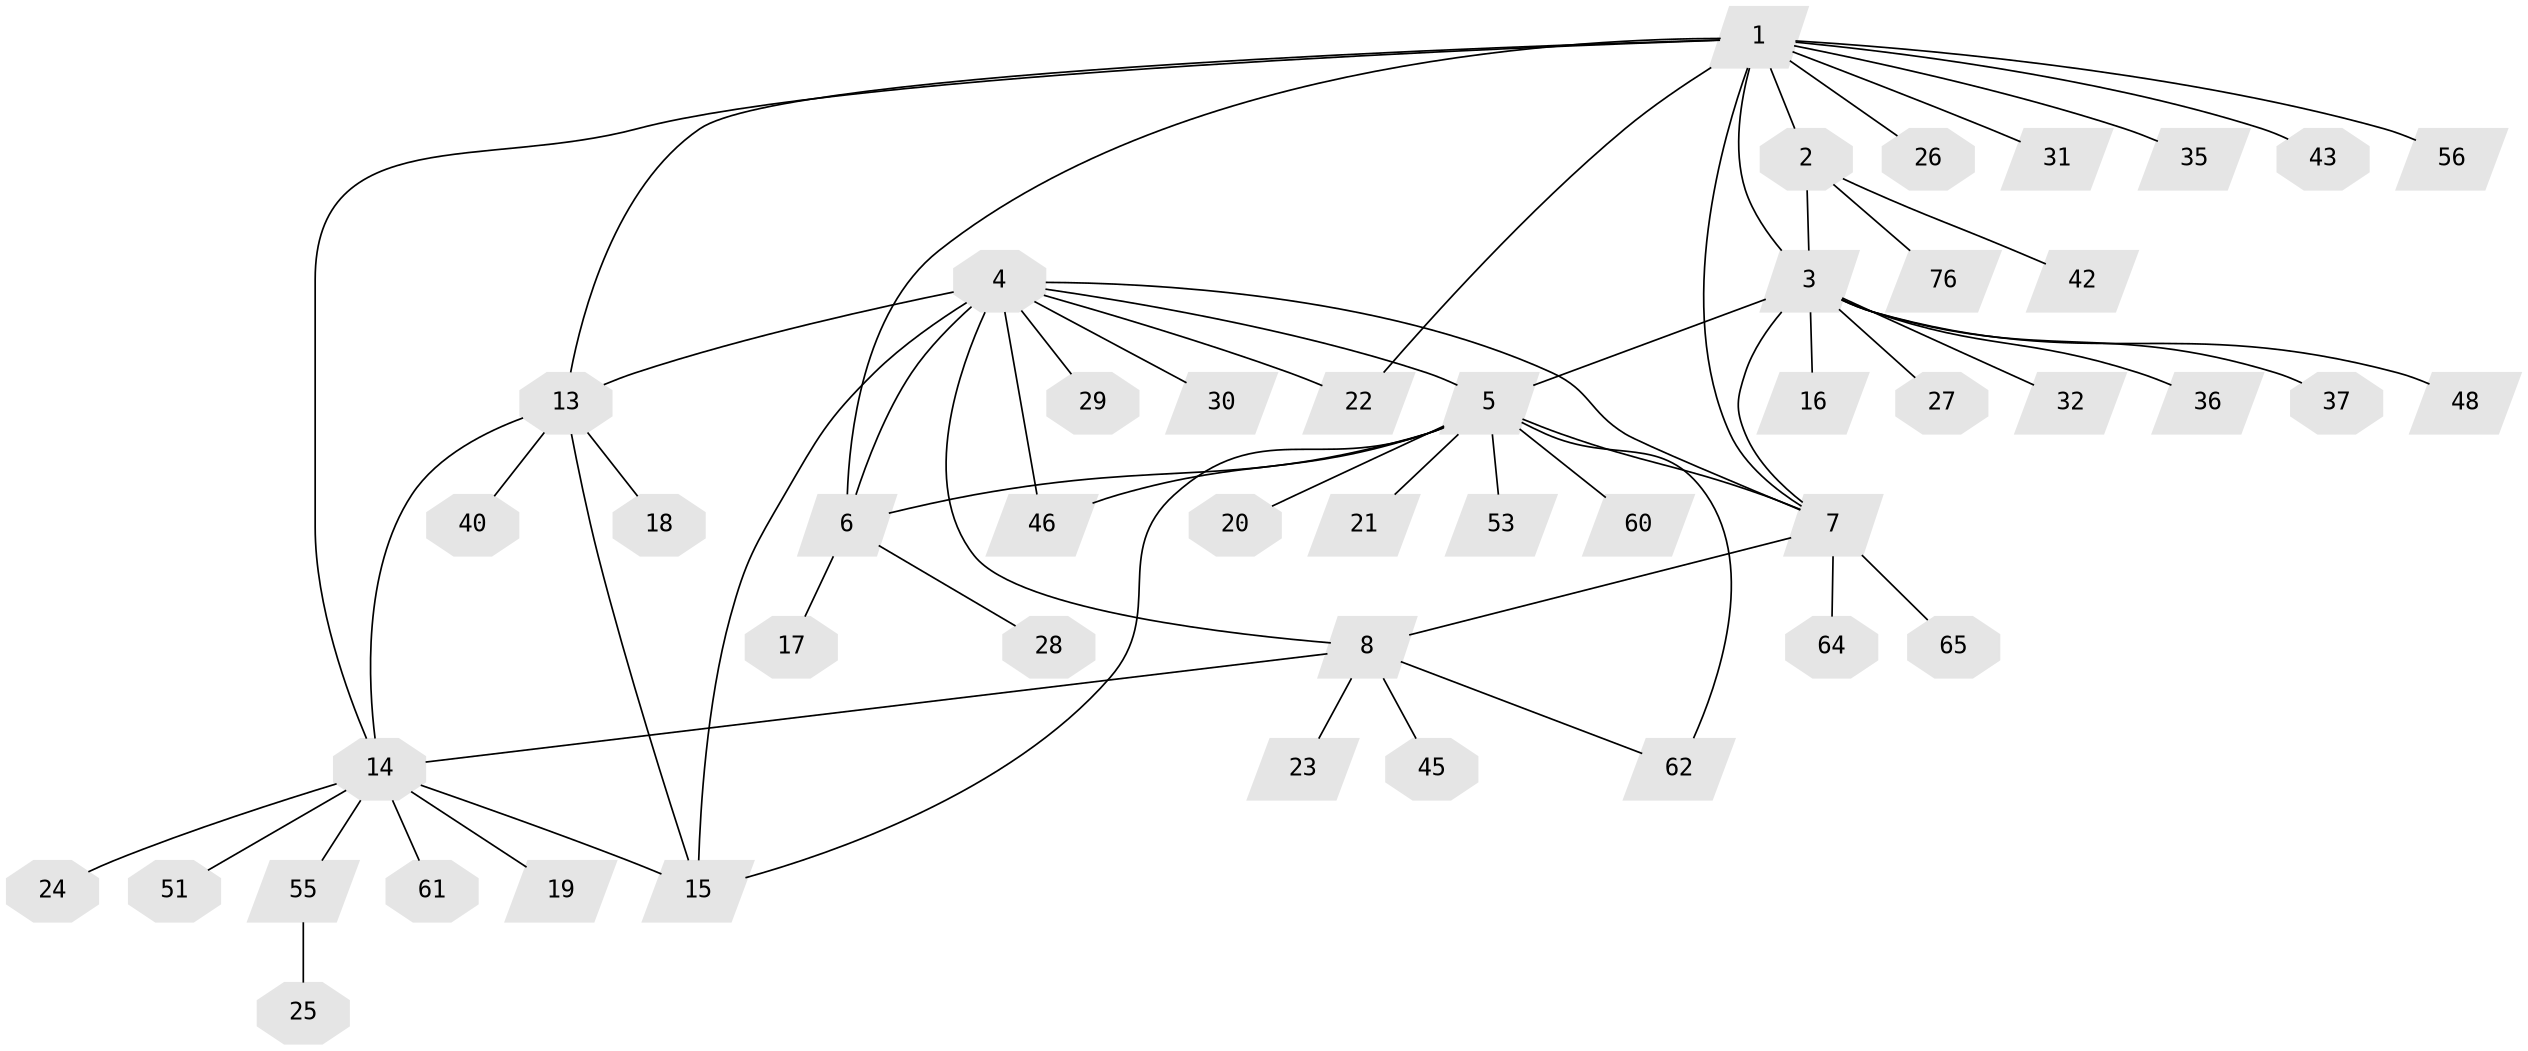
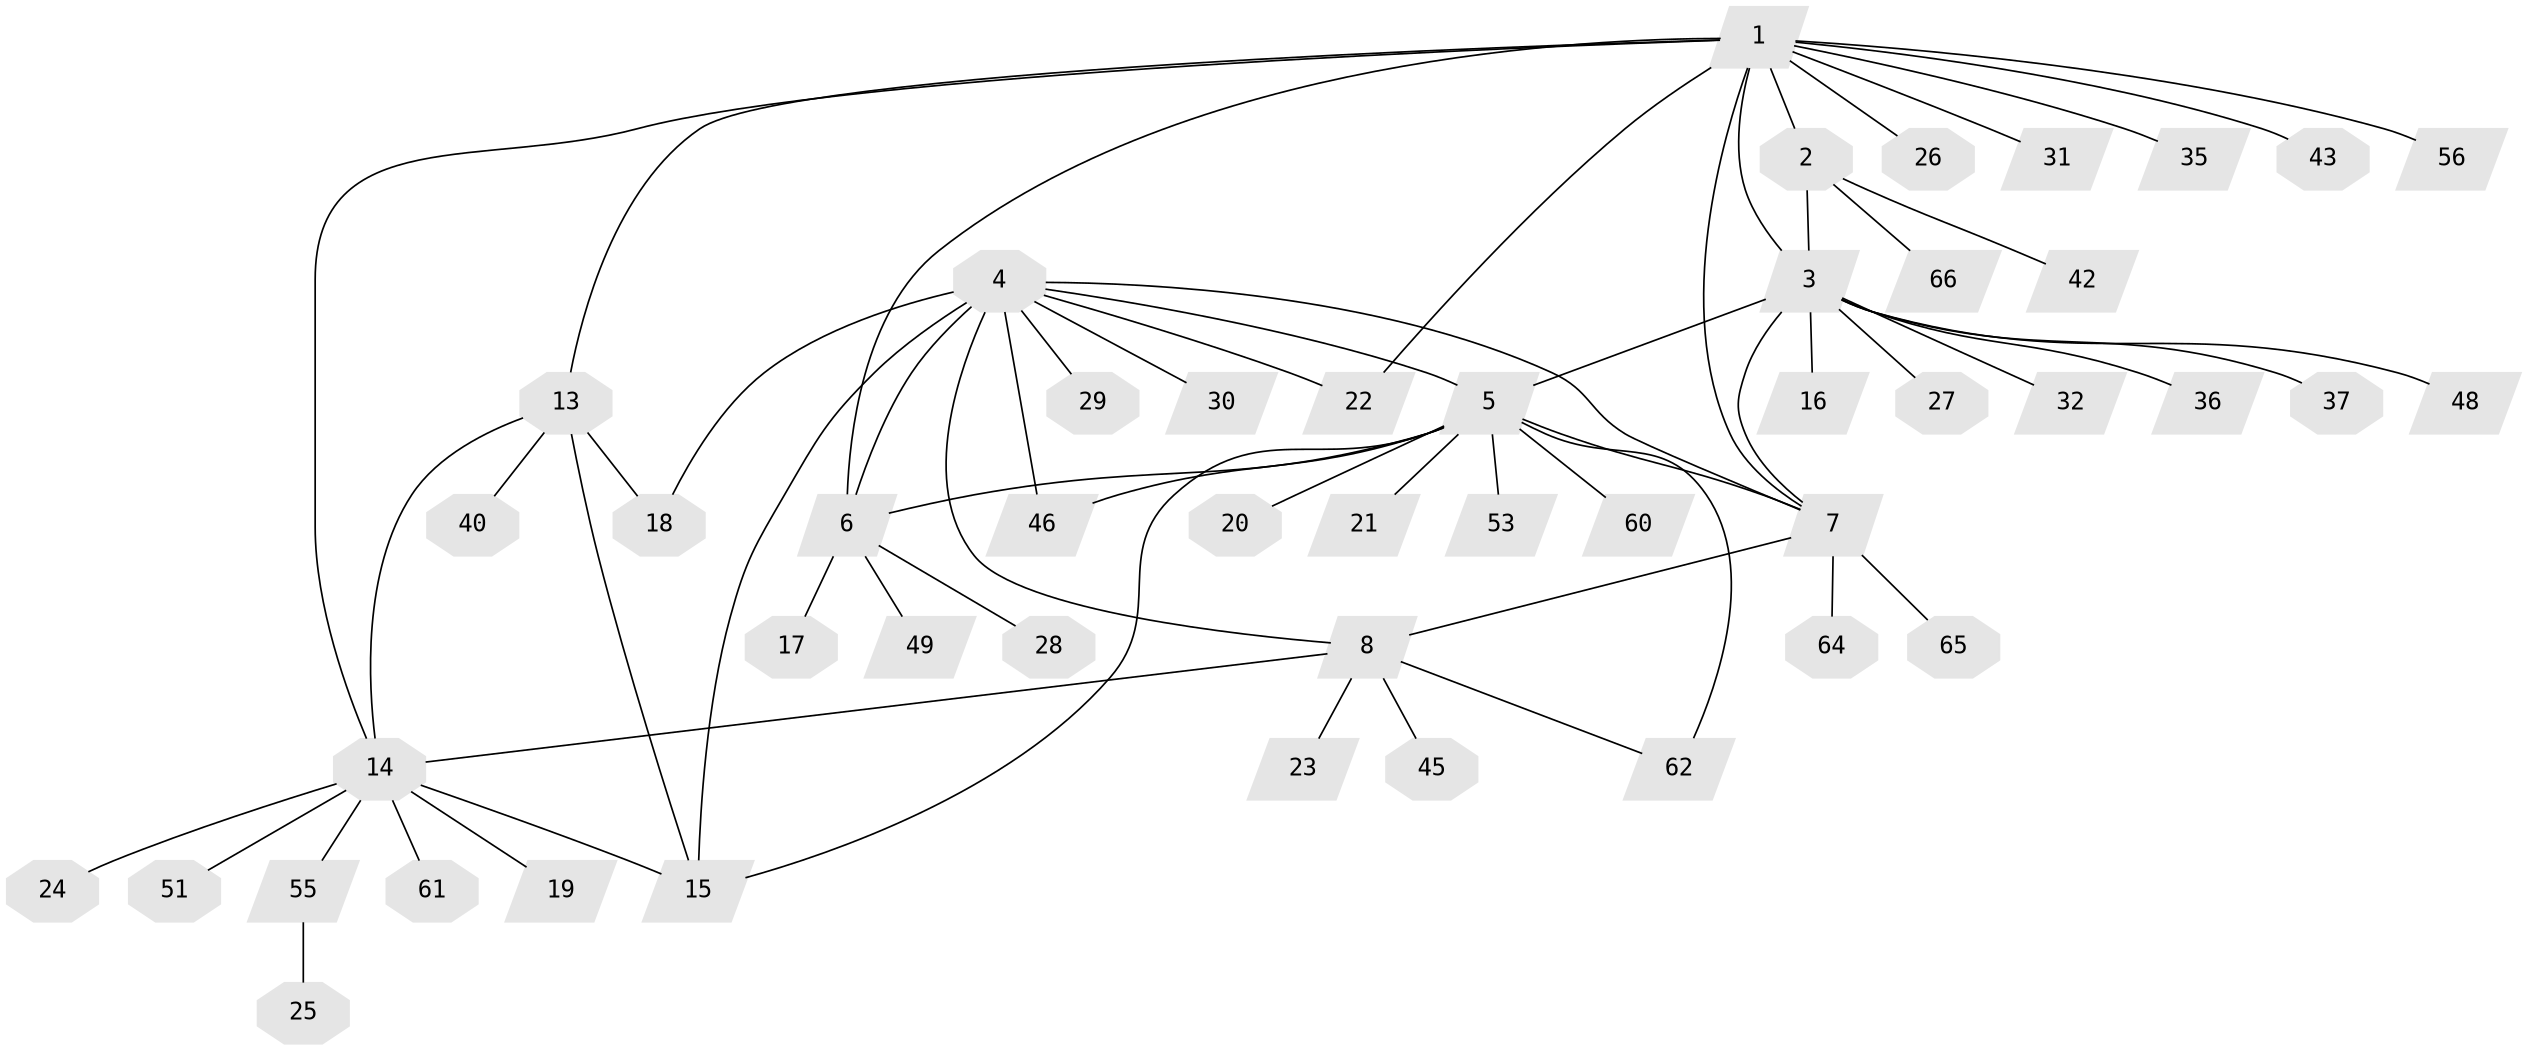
(1944, 281) -> (1944, 281)
(777, 332) -> (786, 357)
none -> (920, 647)
